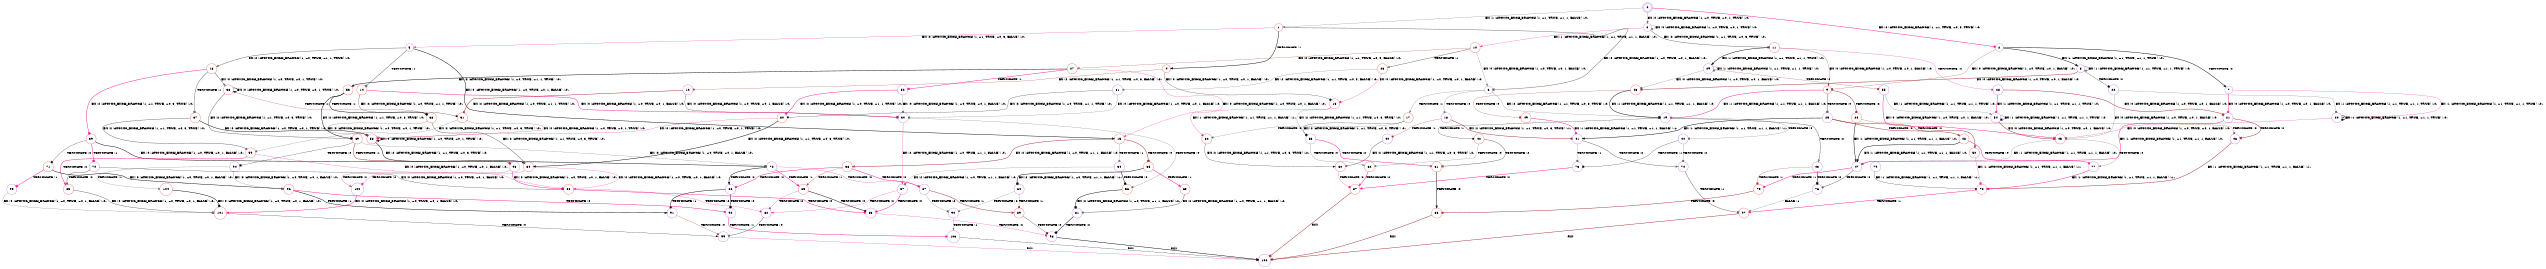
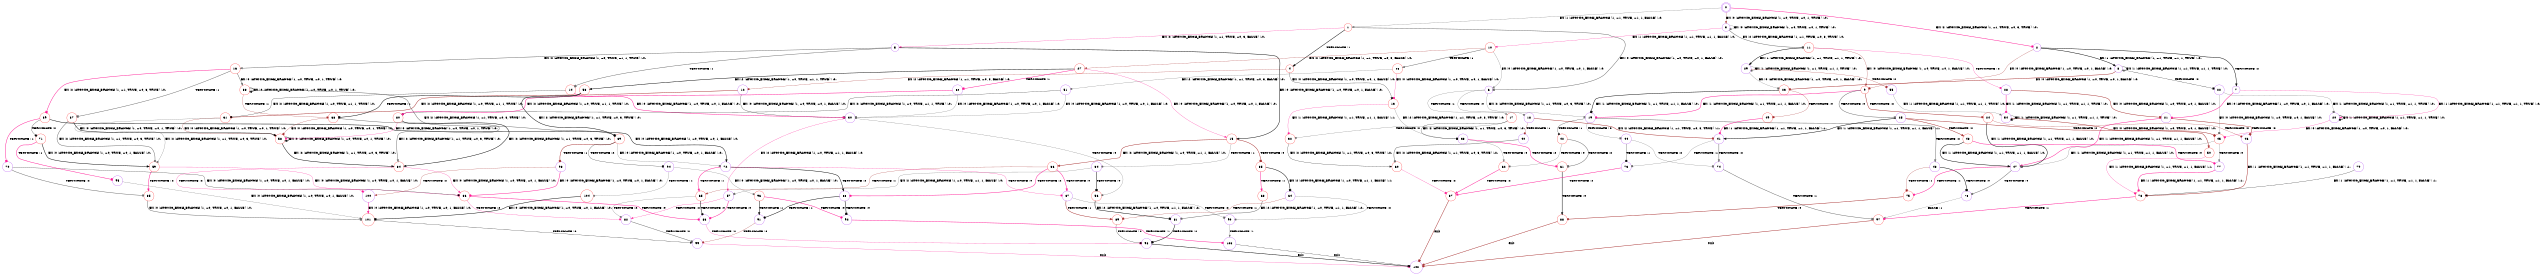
(1955, 128) -> none
(166, 182) -> (90, 164)
